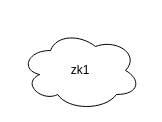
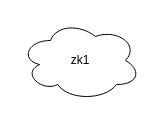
(81, 71) -> (81, 61)
